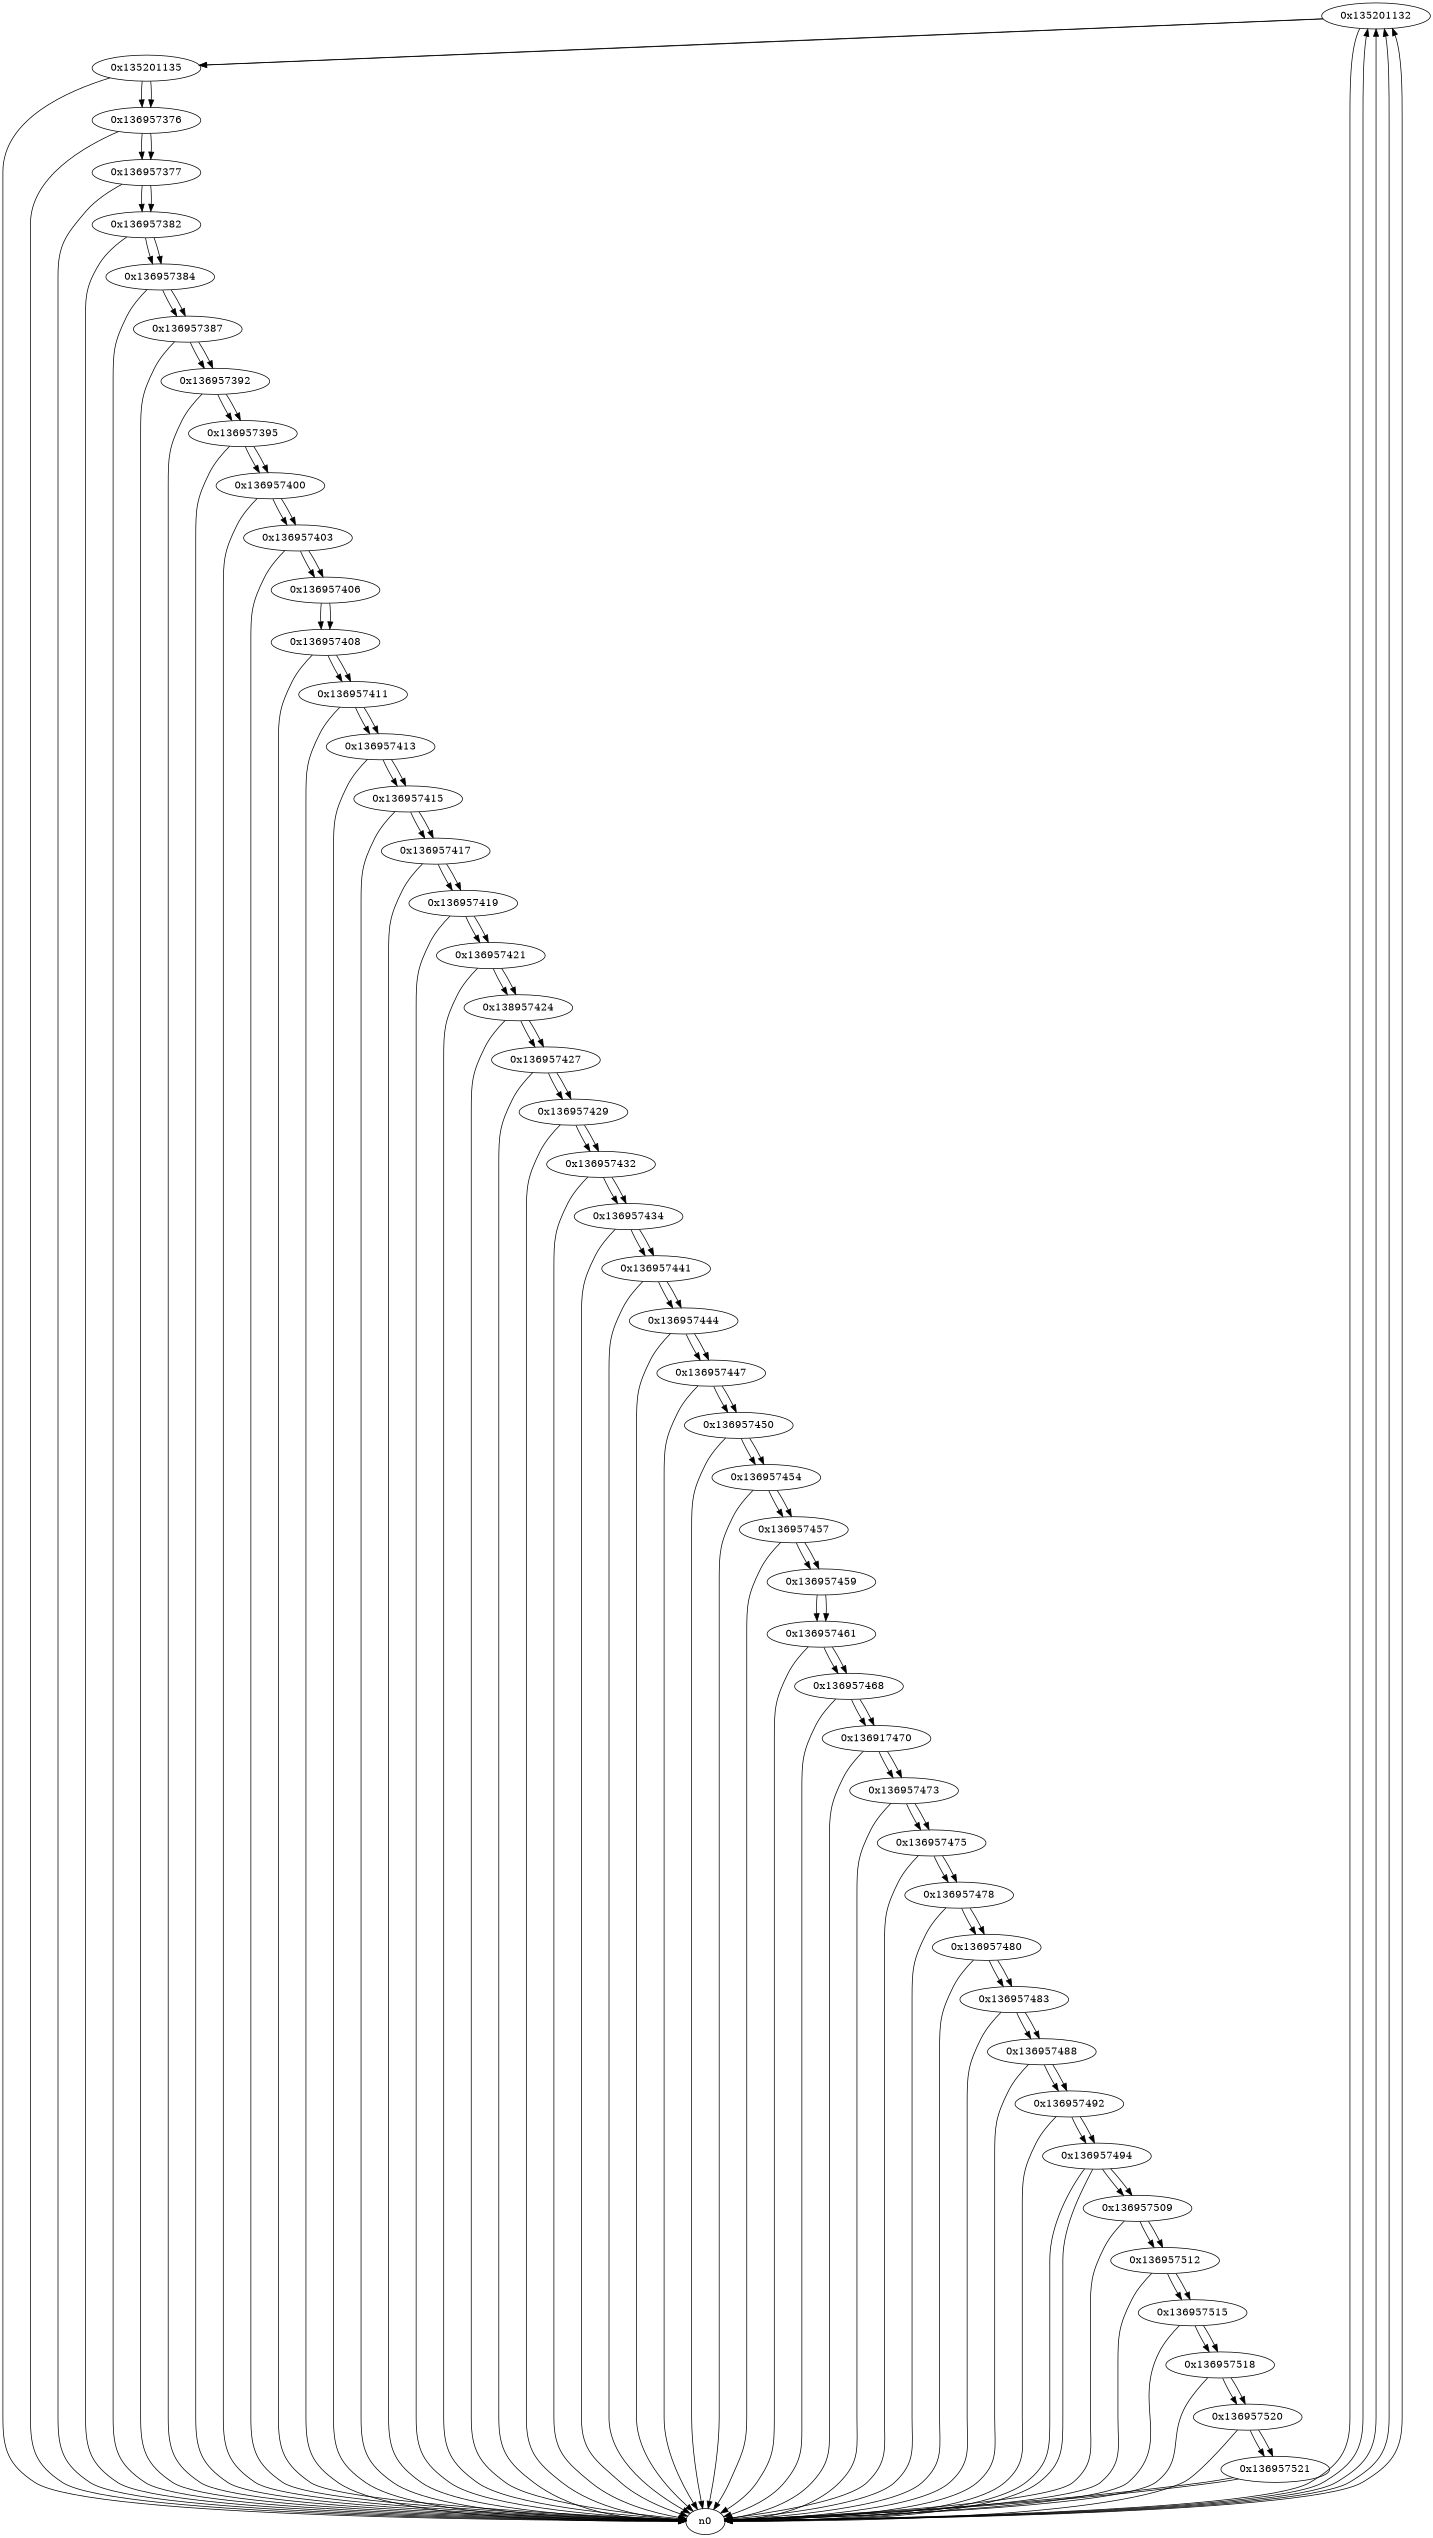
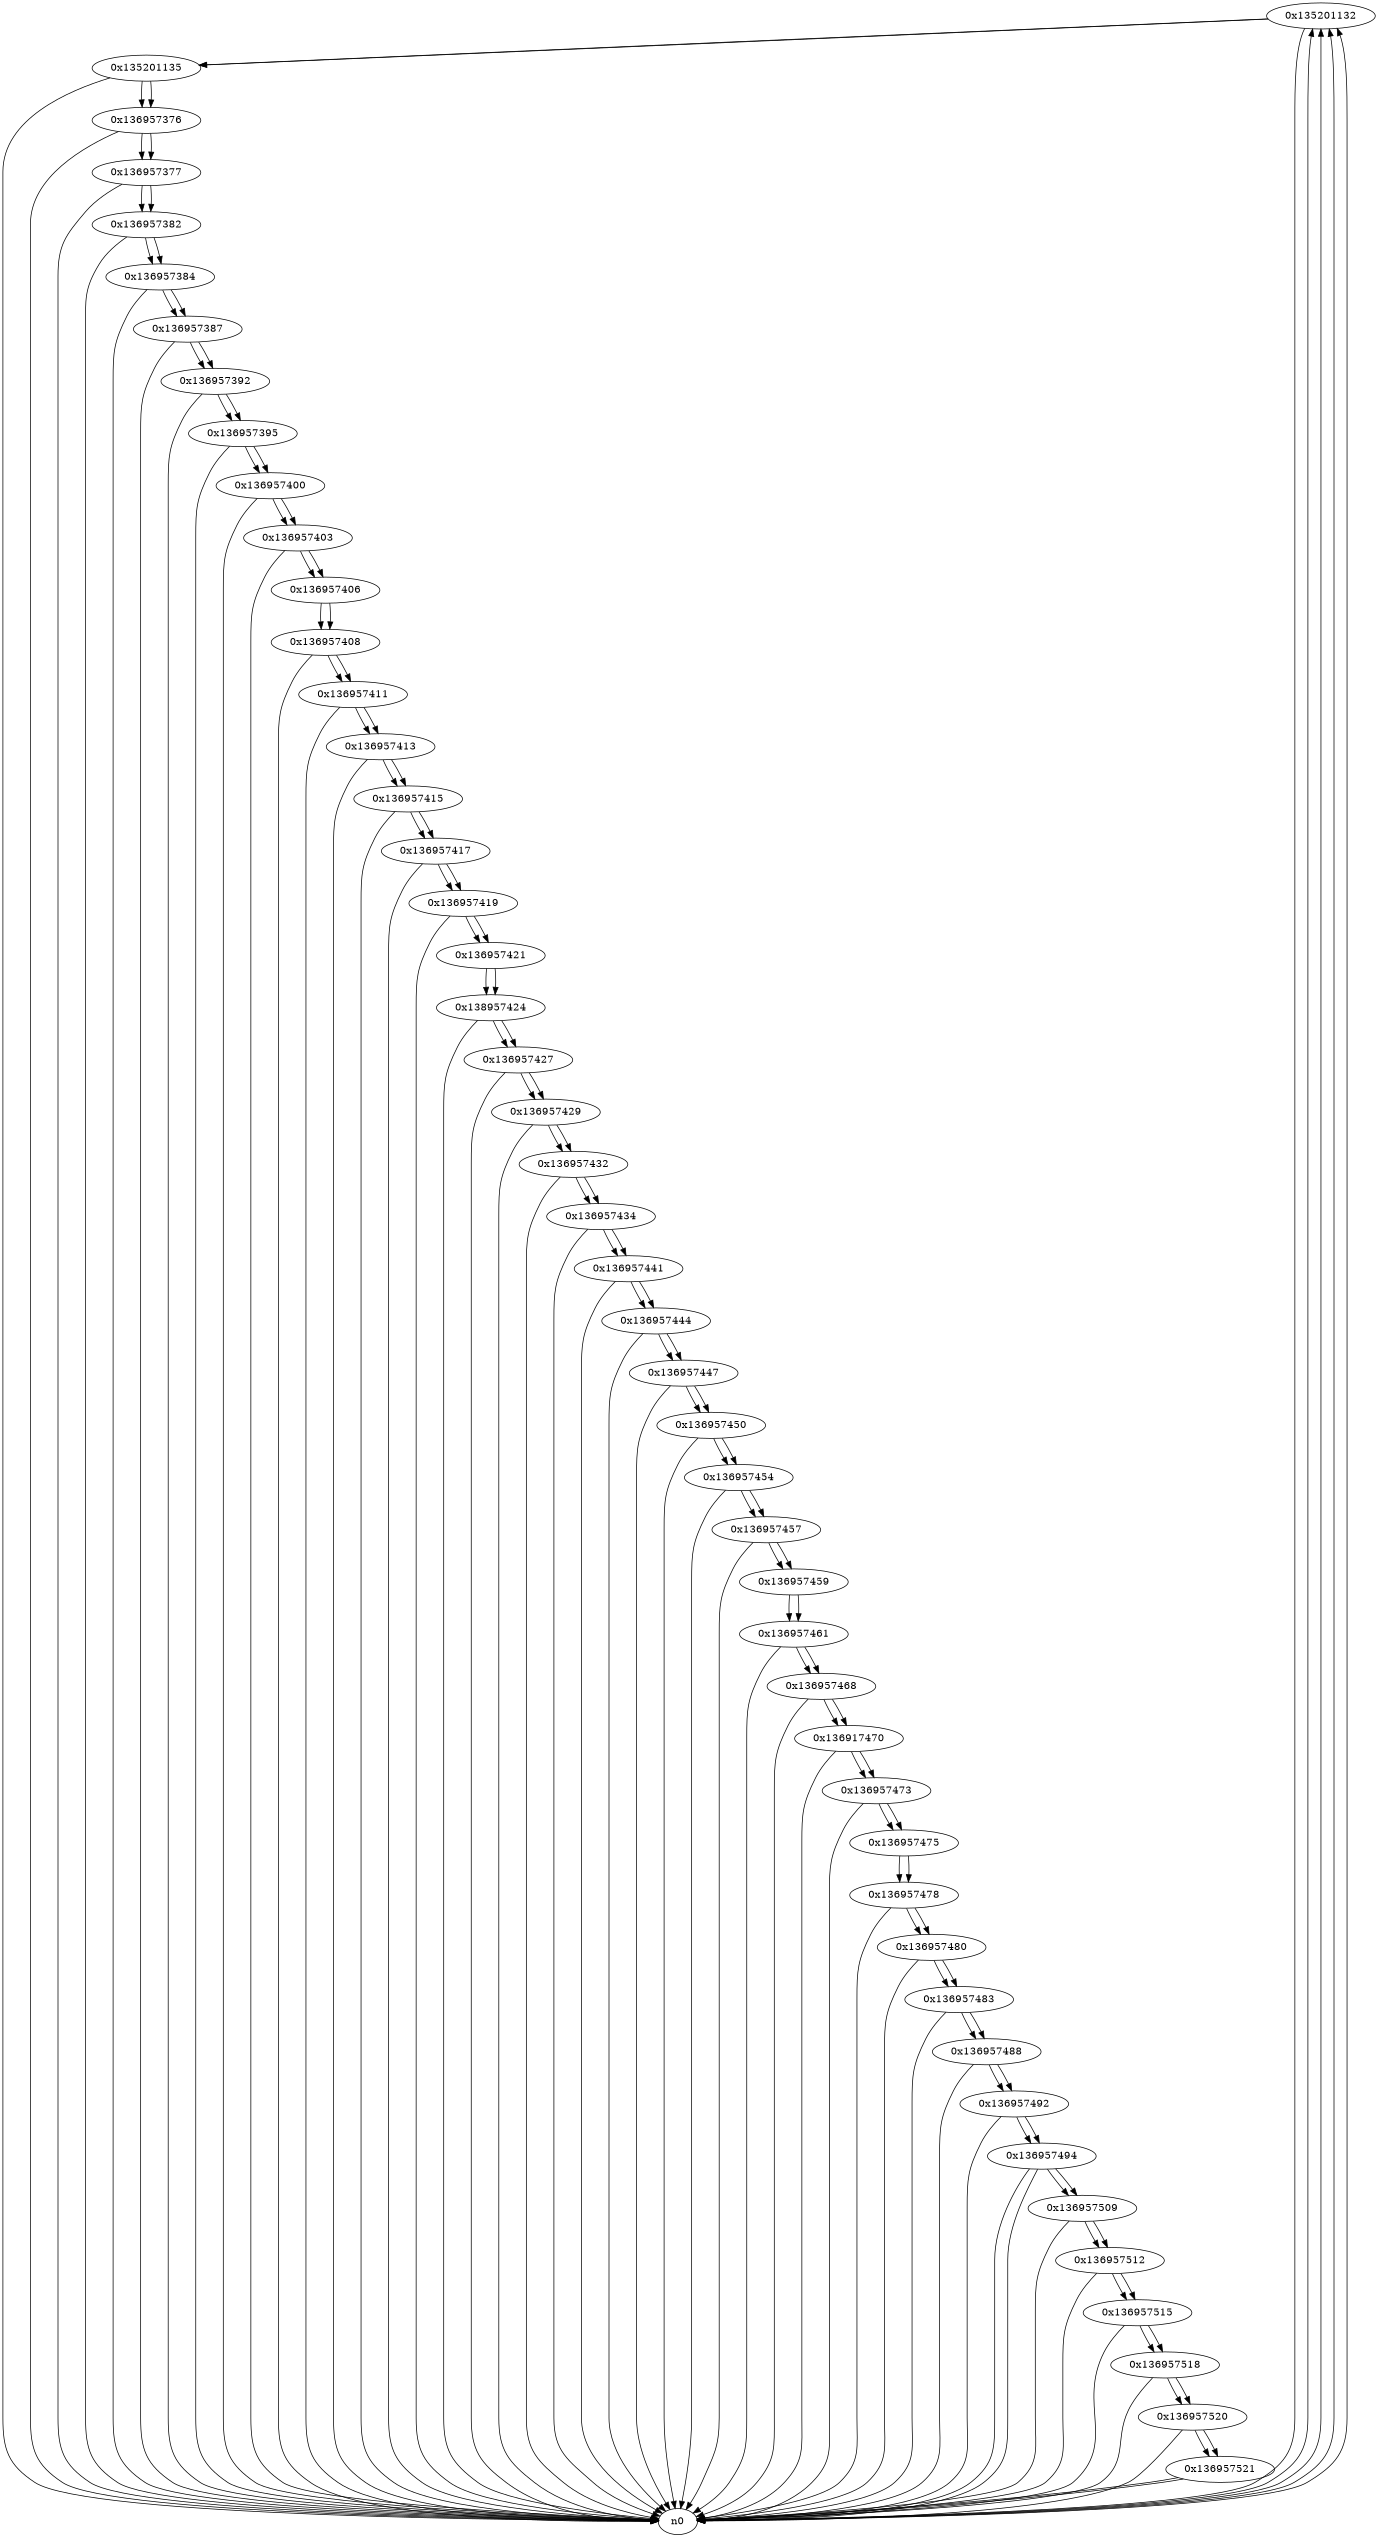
(444, 1830) -> none
(885, 2237) -> none
